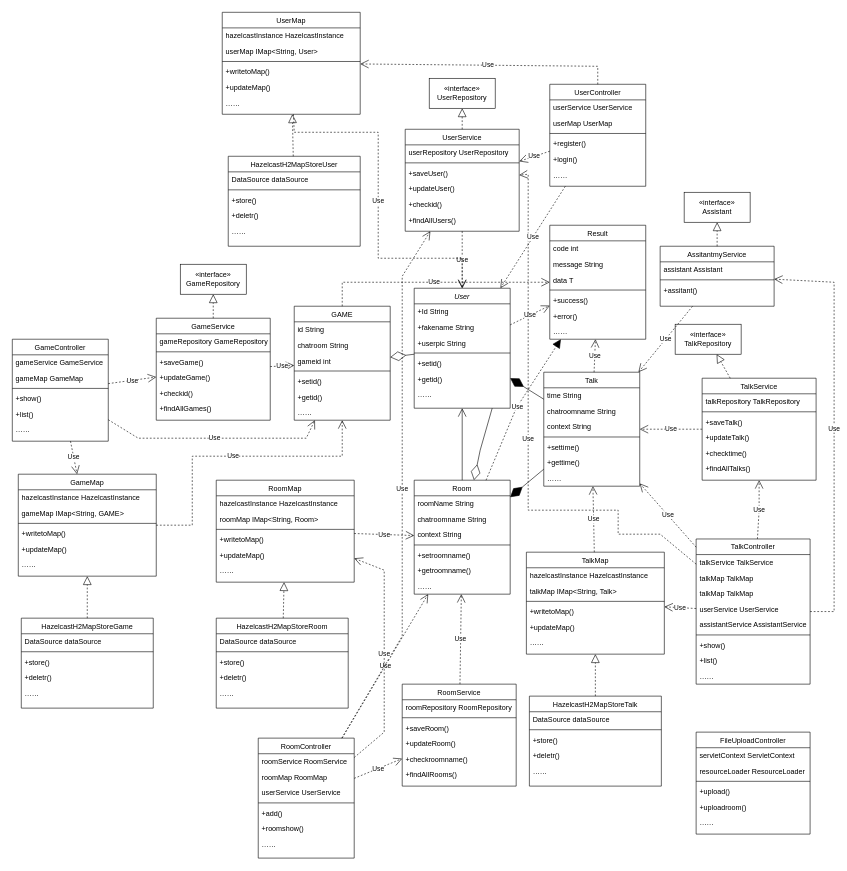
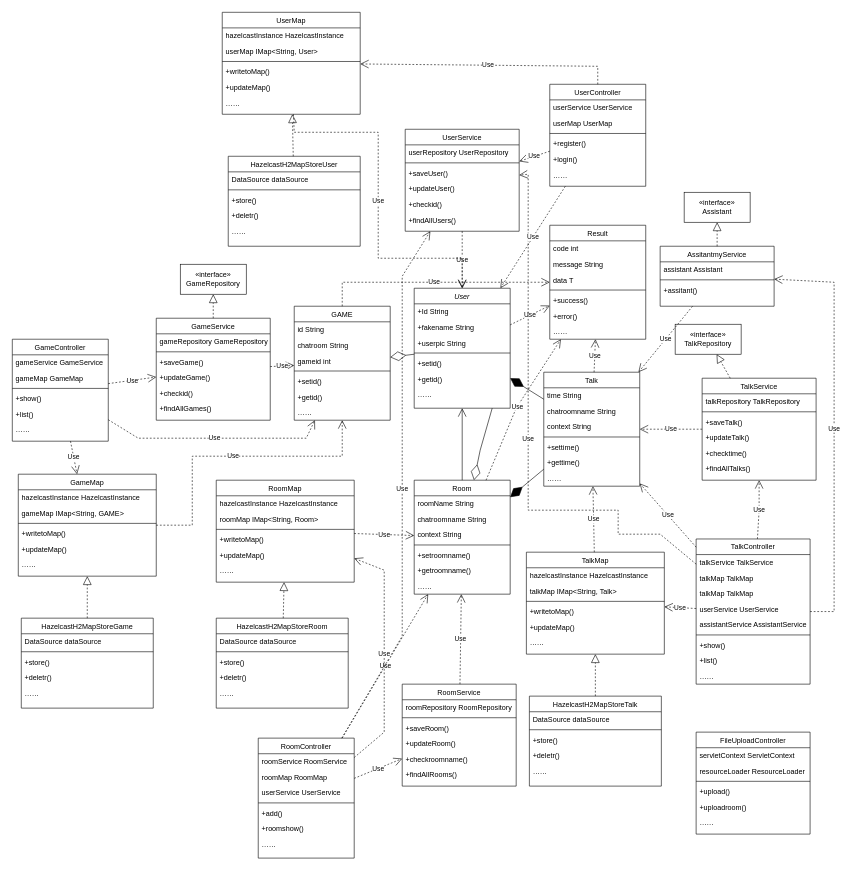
(462, 93) -> none
(462, 123) -> none
(555, 348) -> (557, 346)
